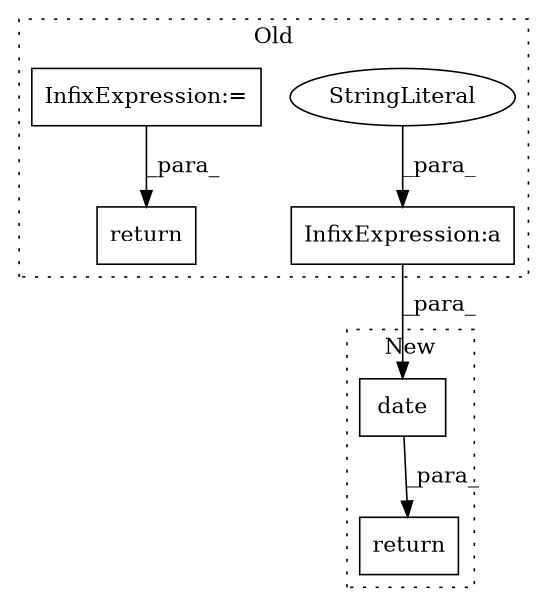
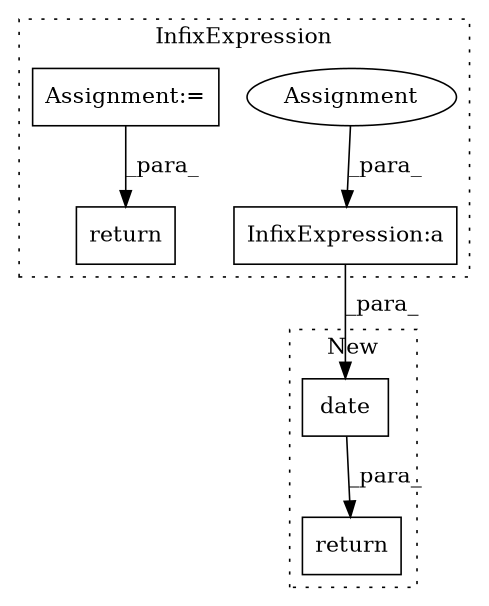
(274, 37) -> (244, 37)
(146, 97) -> (126, 97)
(403, 97) -> (352, 97)
